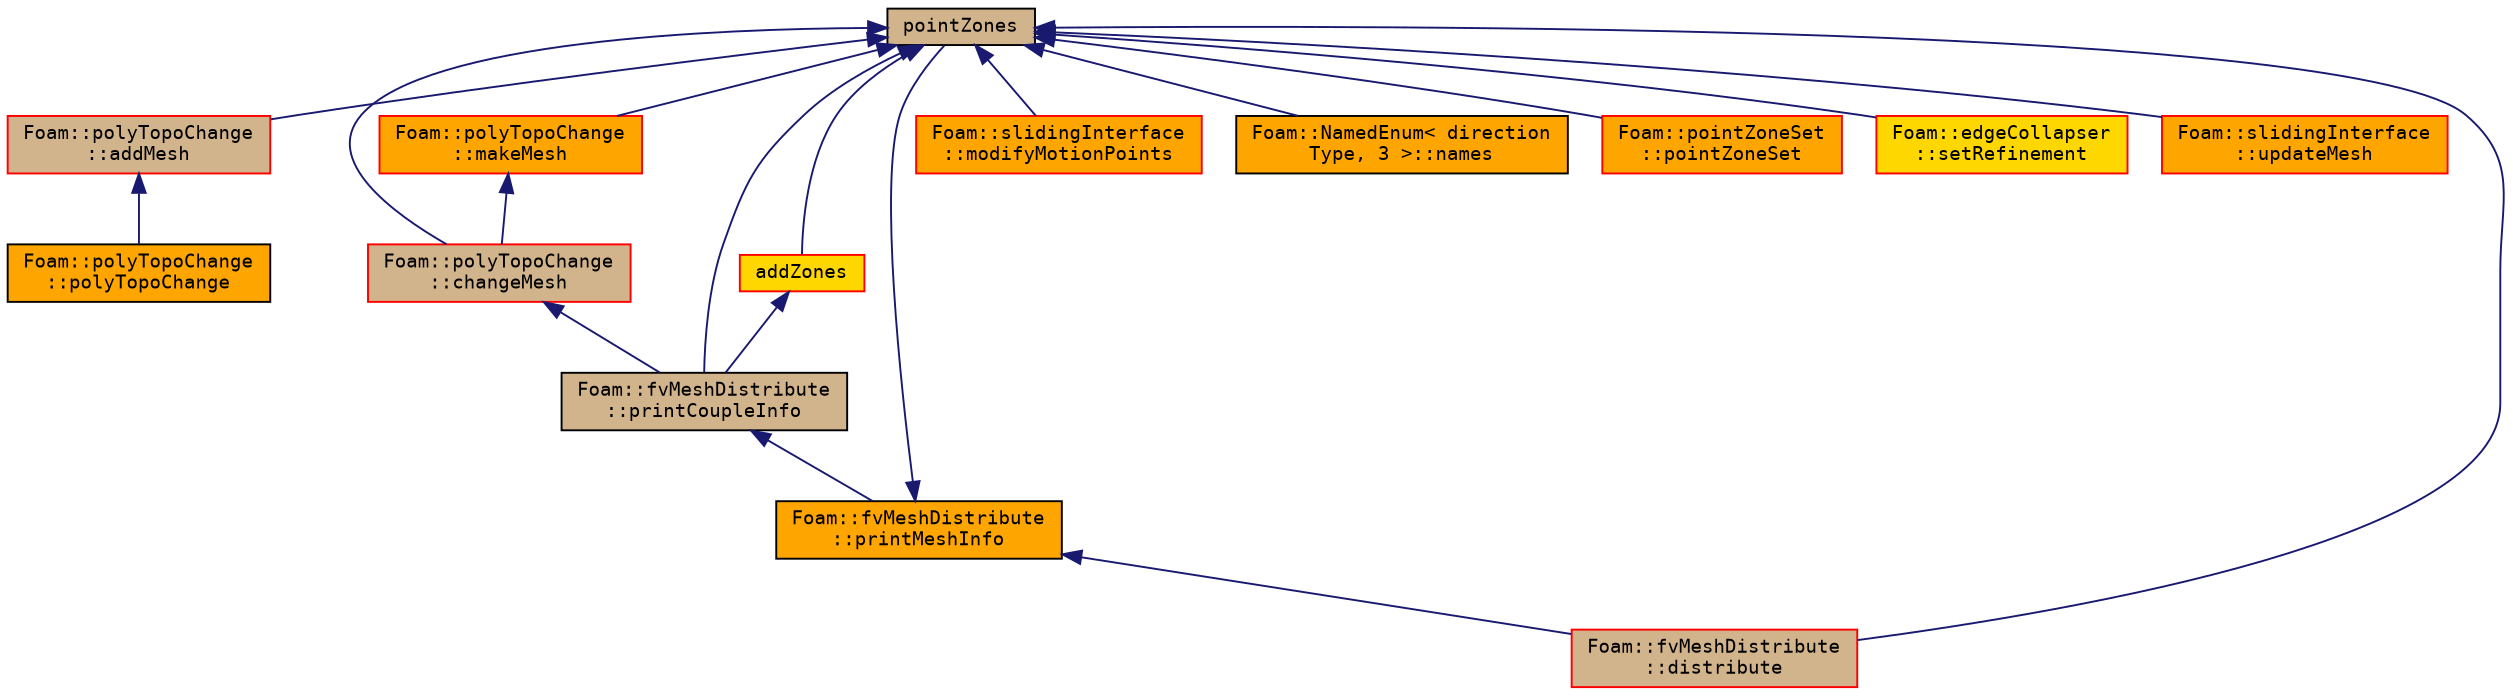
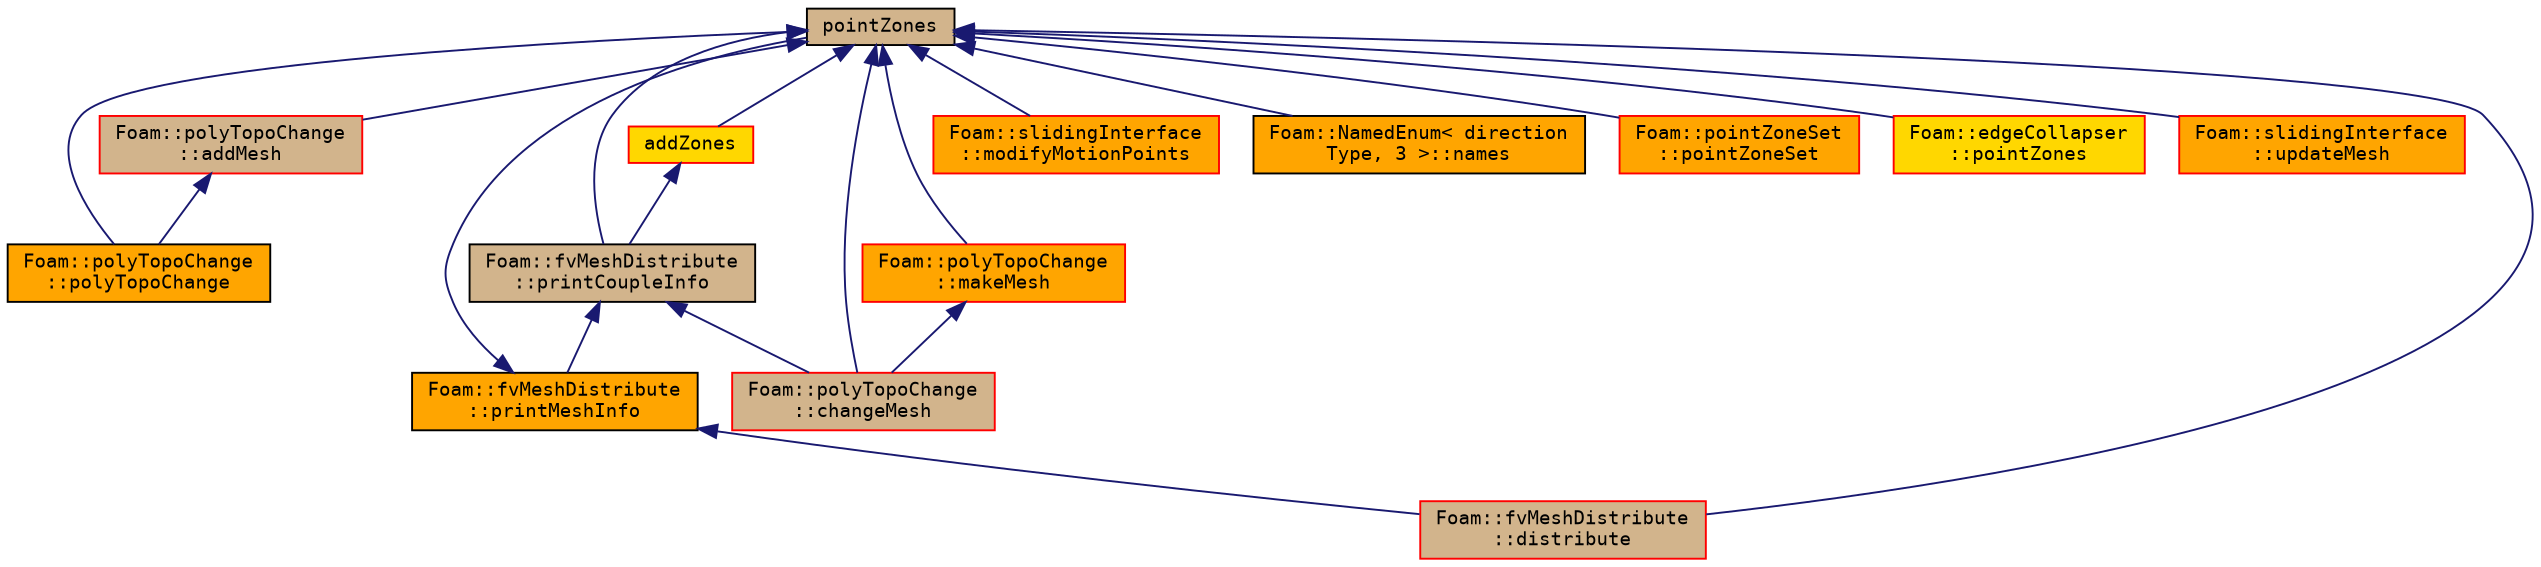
none -> (359, 59)
(2002, 145) -> (2019, 145)
(610, 343) -> (747, 342)
